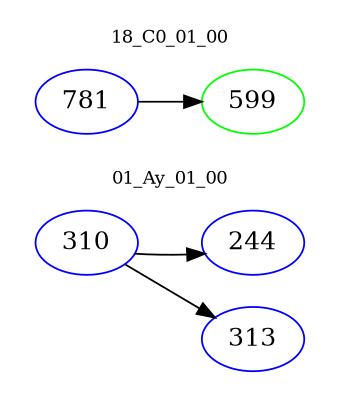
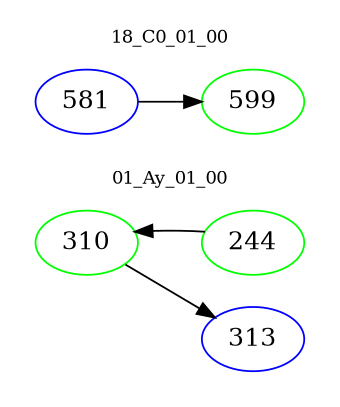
(87, 102) -> (87, 102)
(87, 243) -> (87, 243)
(253, 243) -> (253, 243)
(161, 255) -> (179, 231)
